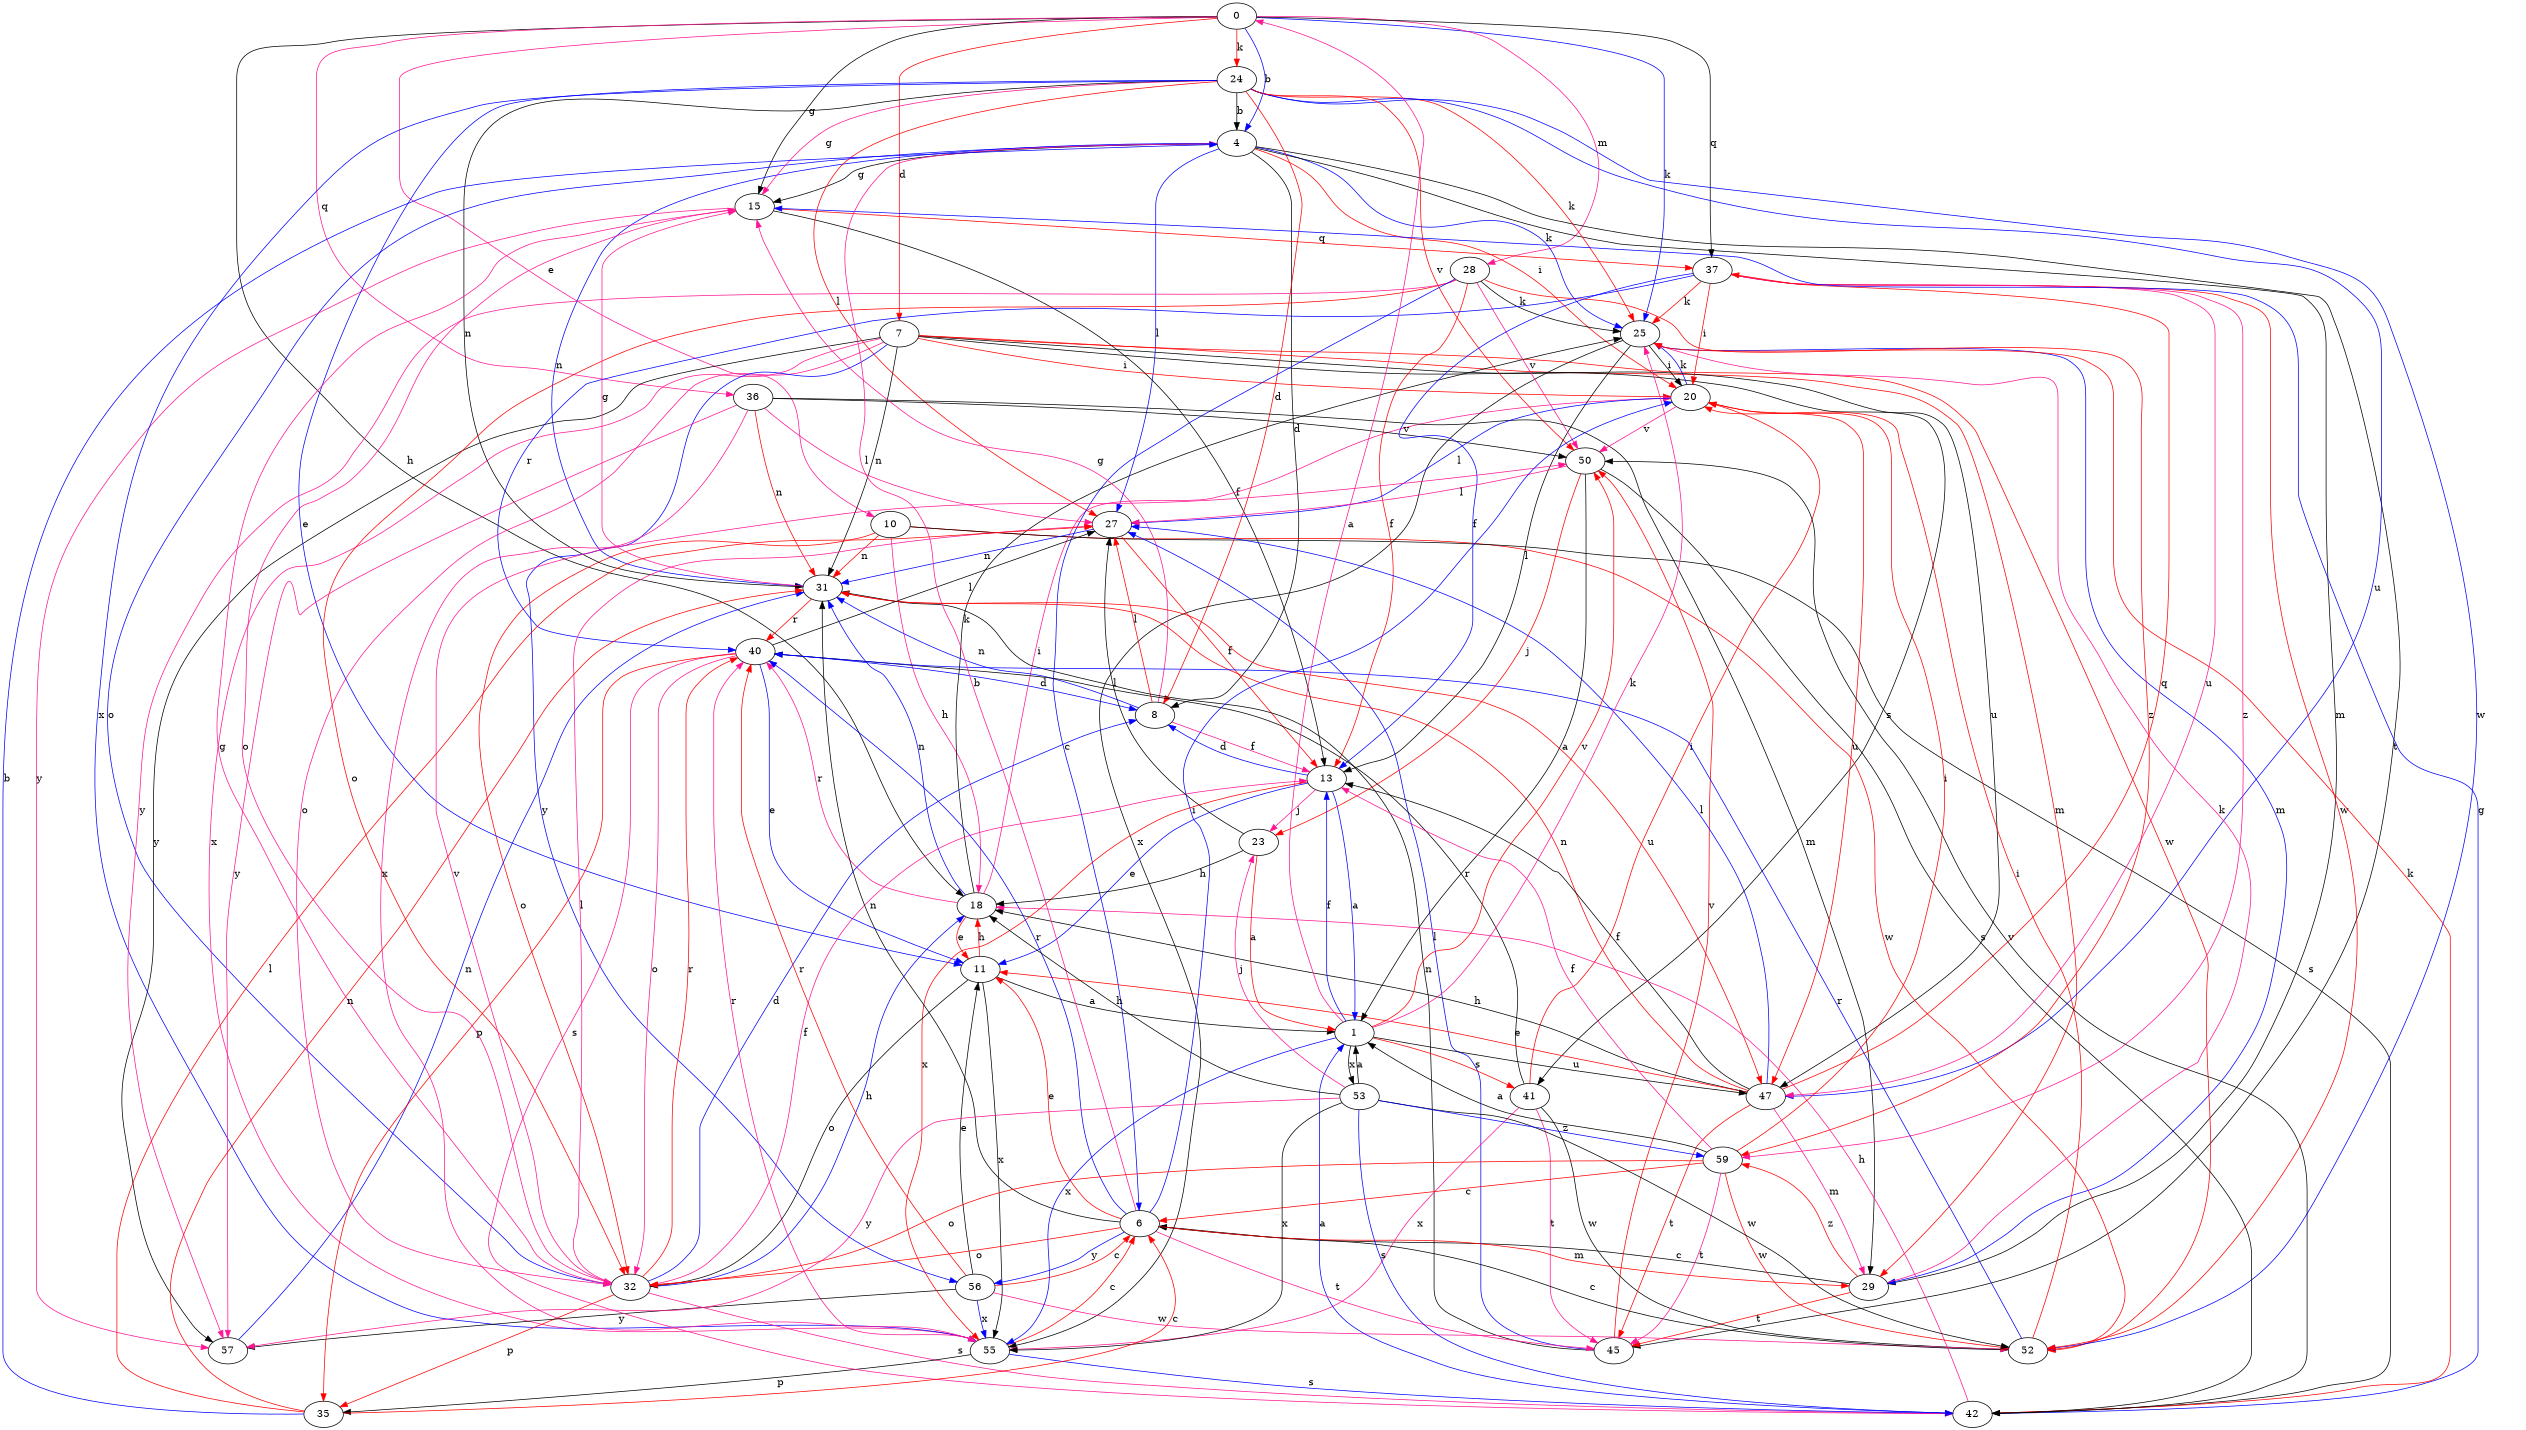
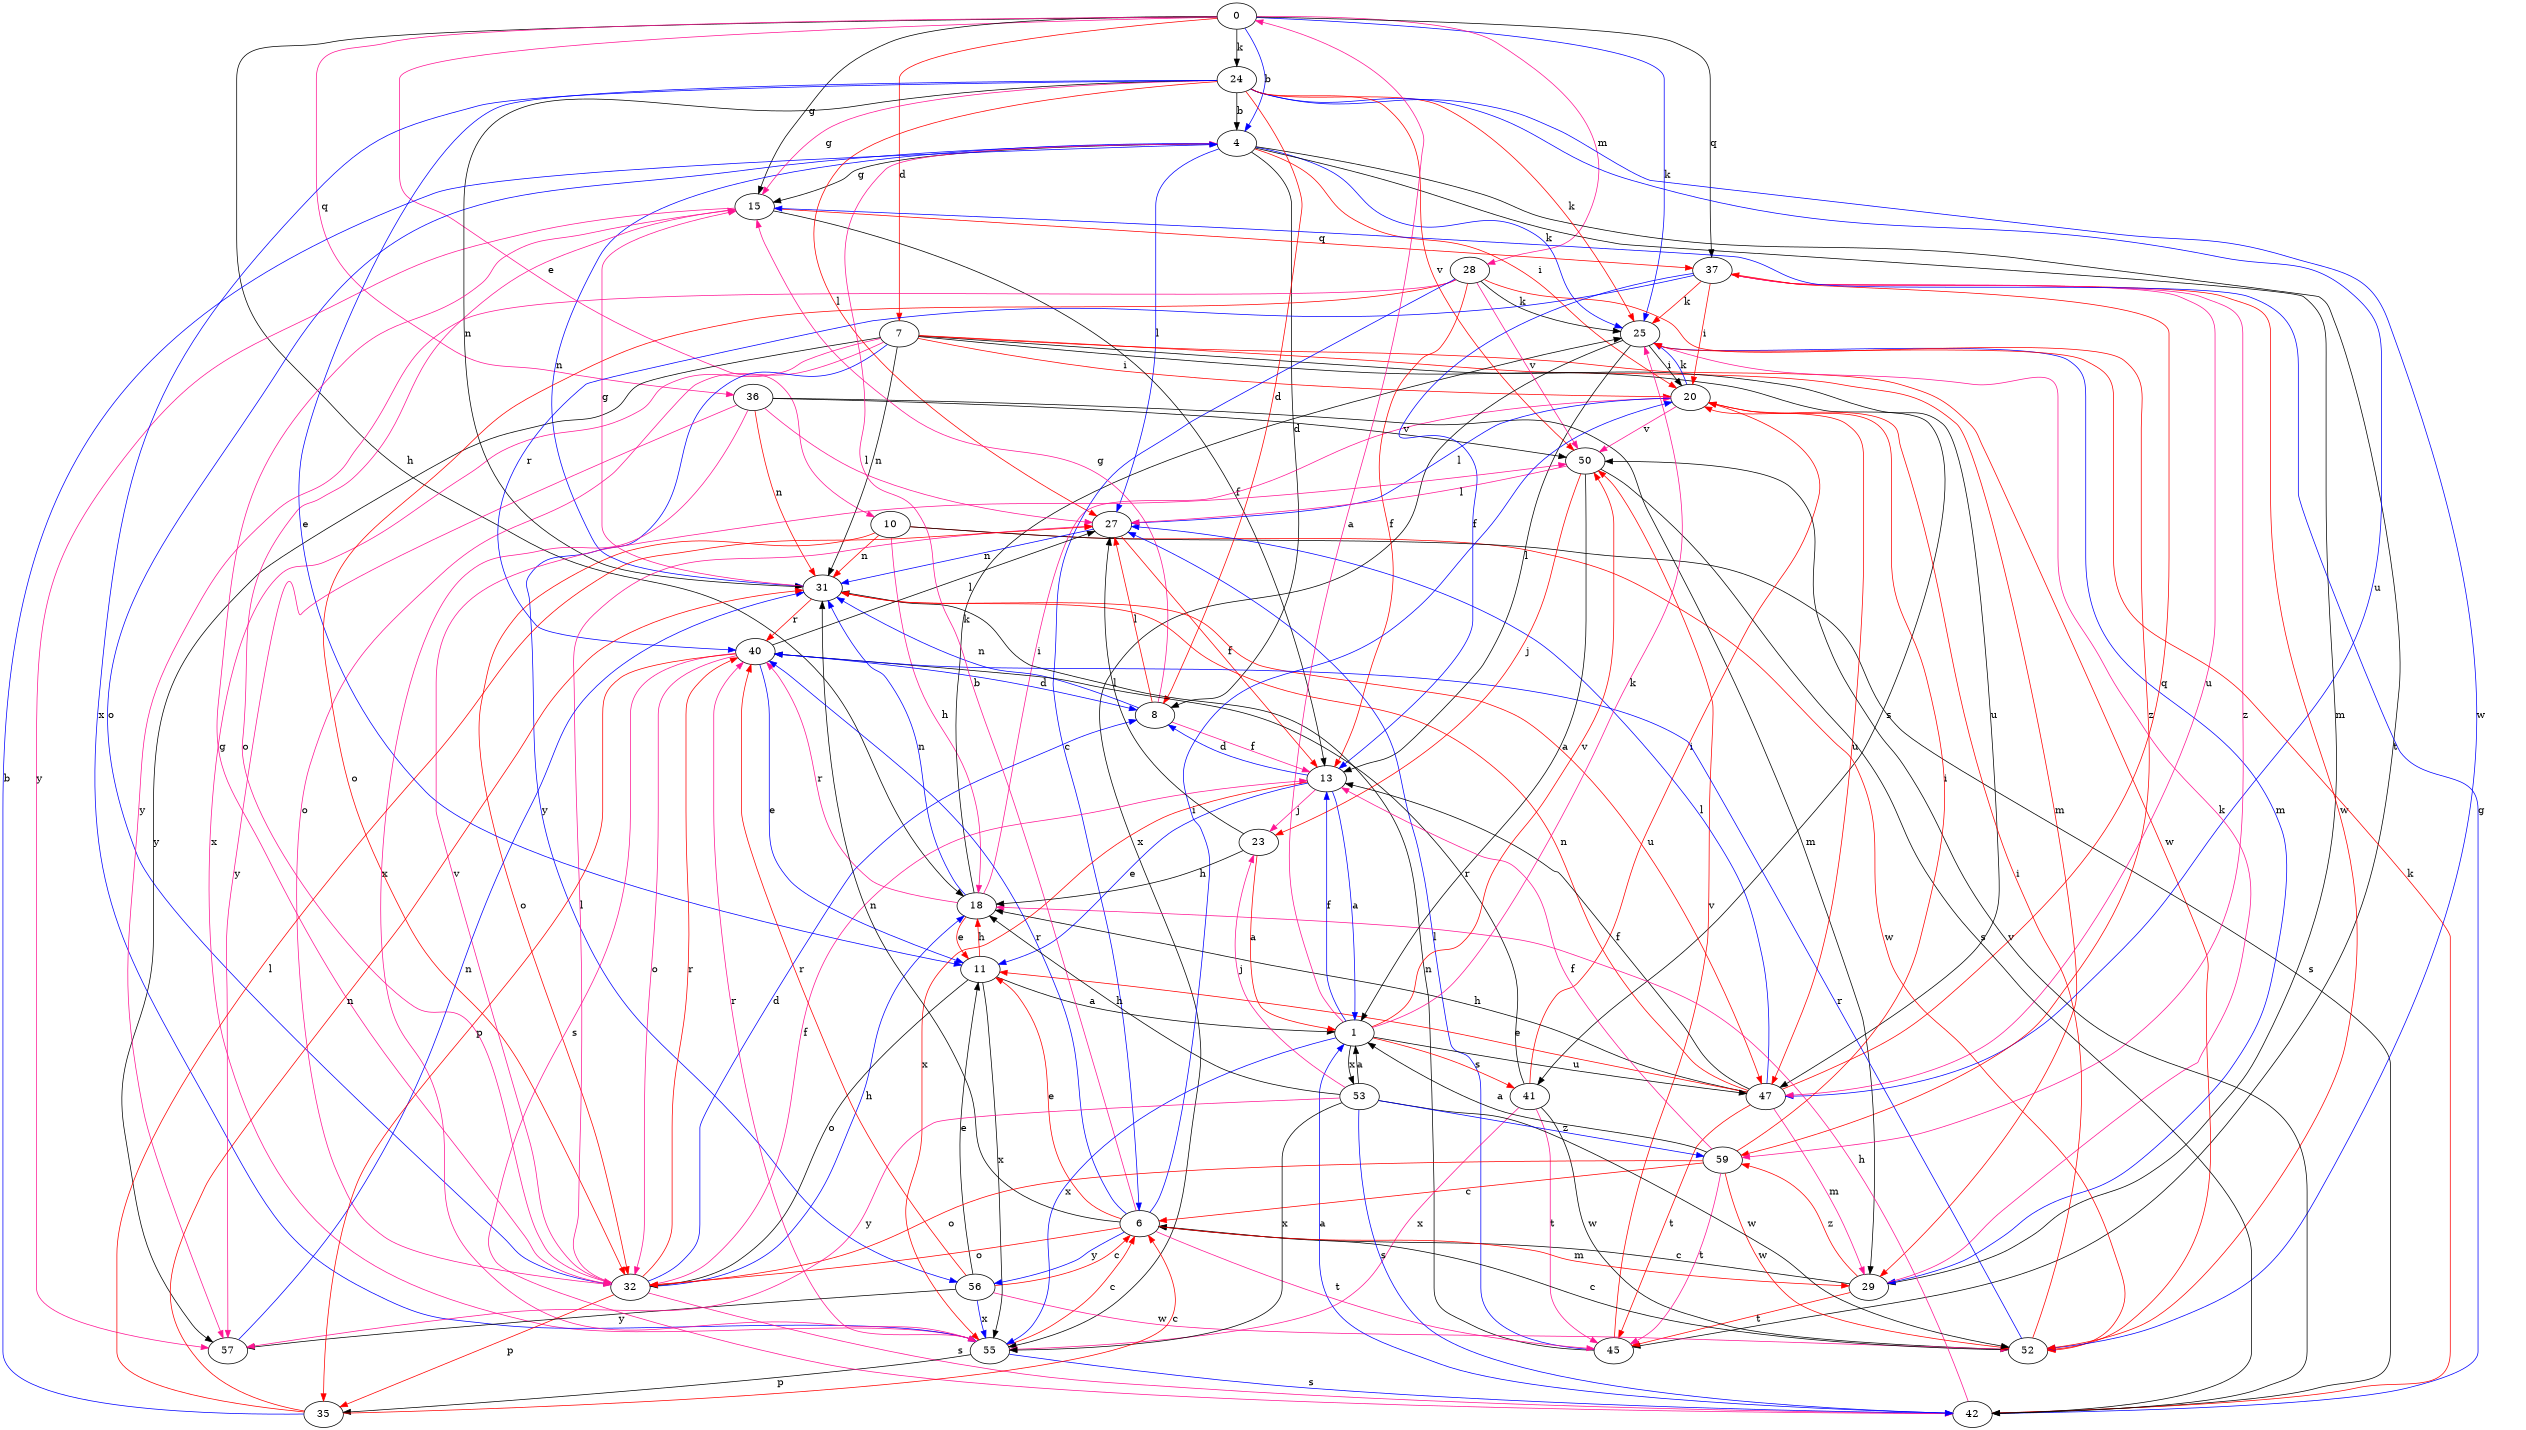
(1237, 44) -> (1237, 44)
